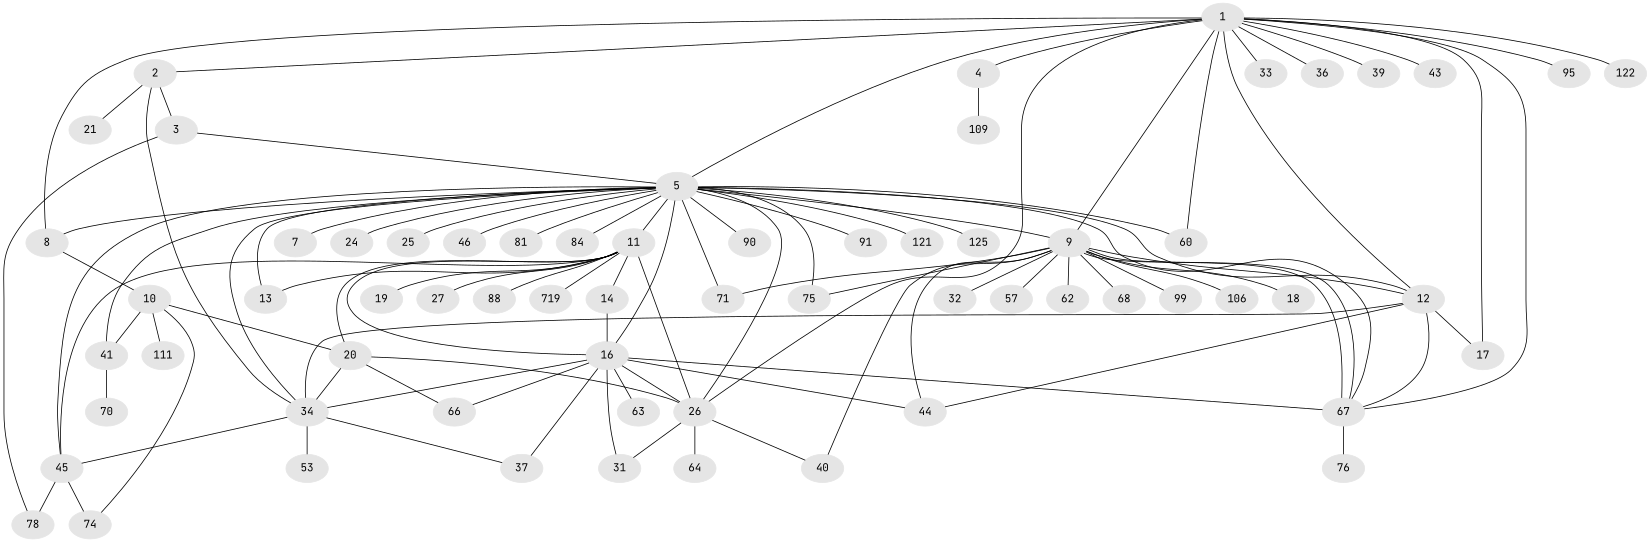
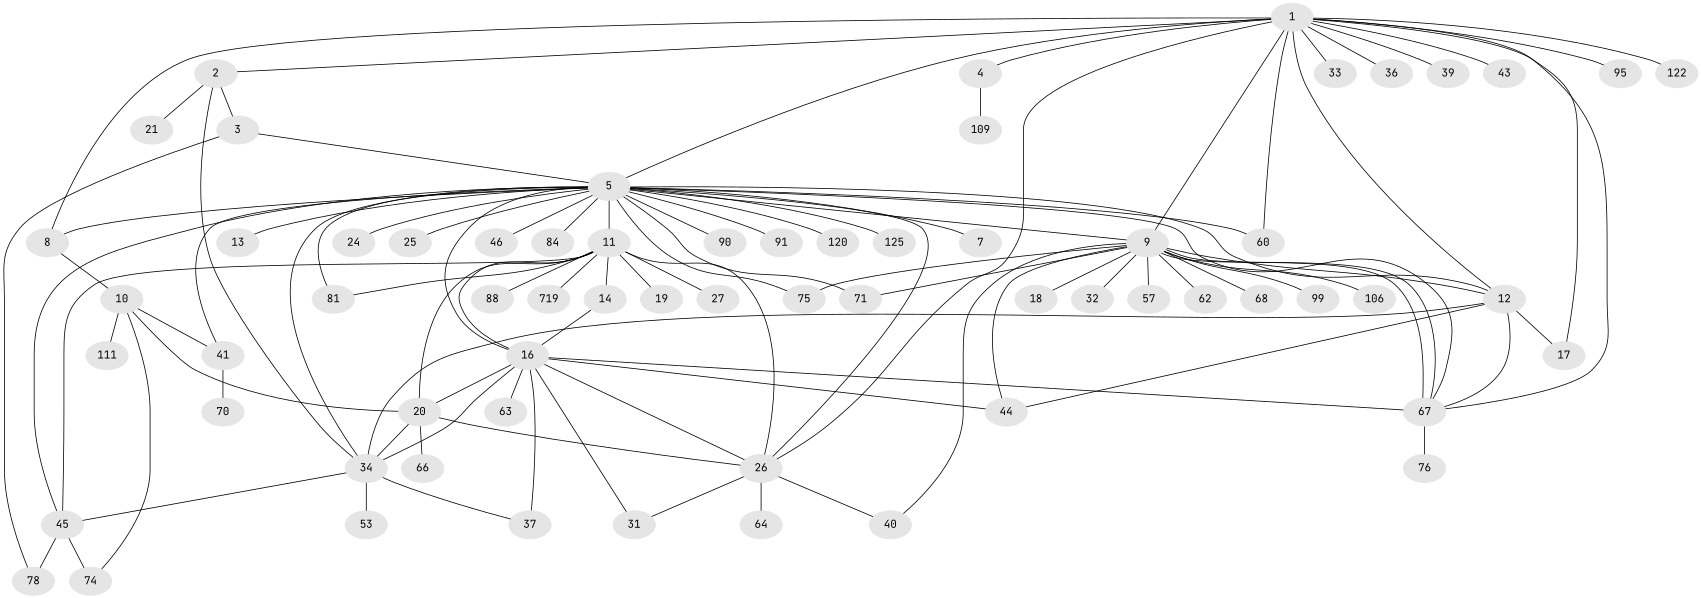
(922, 243) -> (838, 243)
(442, 272) -> (480, 276)
(531, 384) -> (474, 384)
